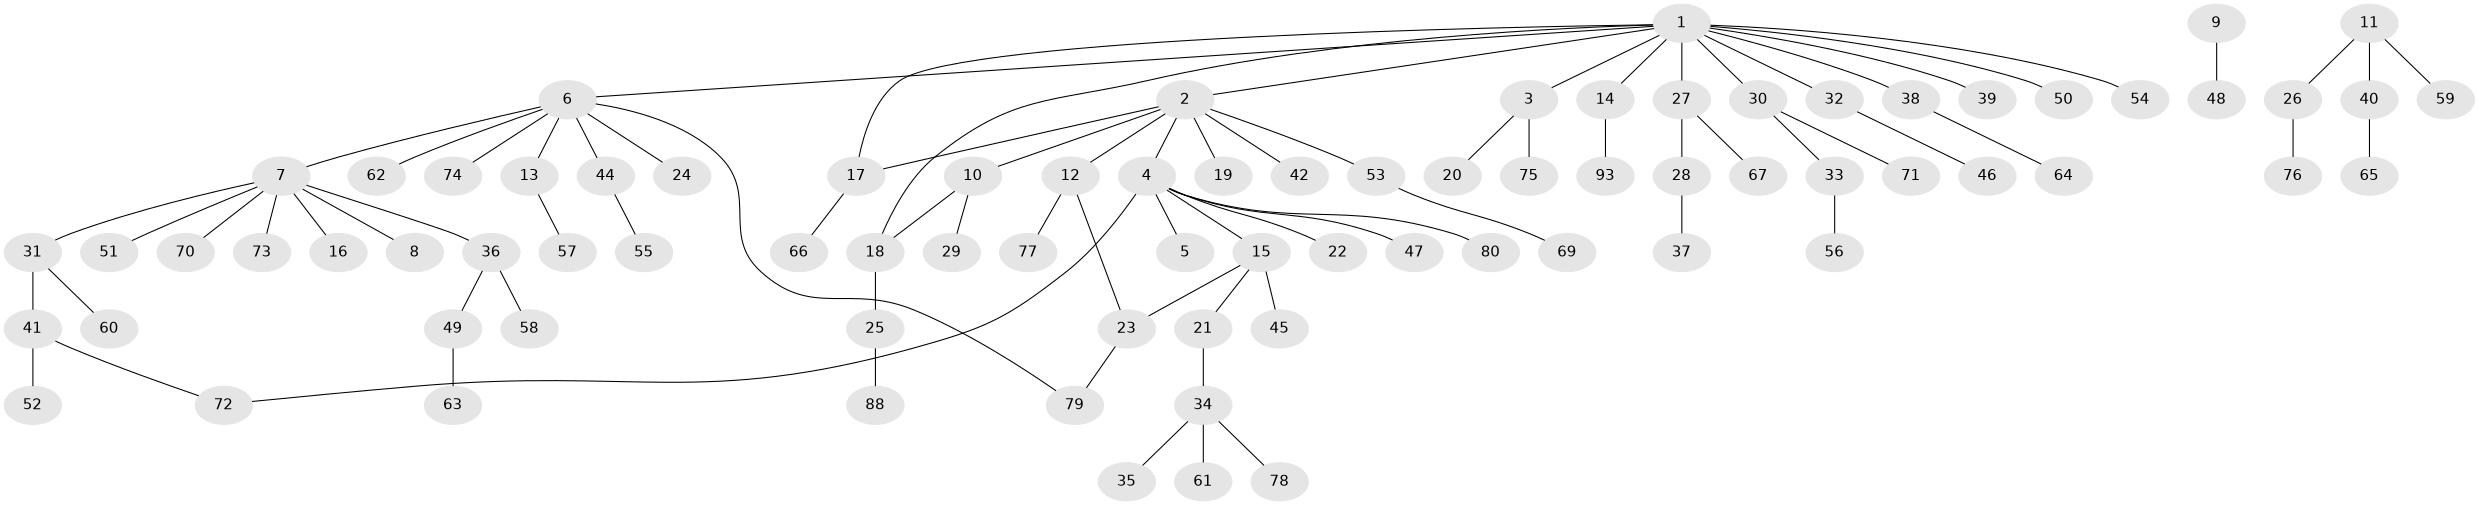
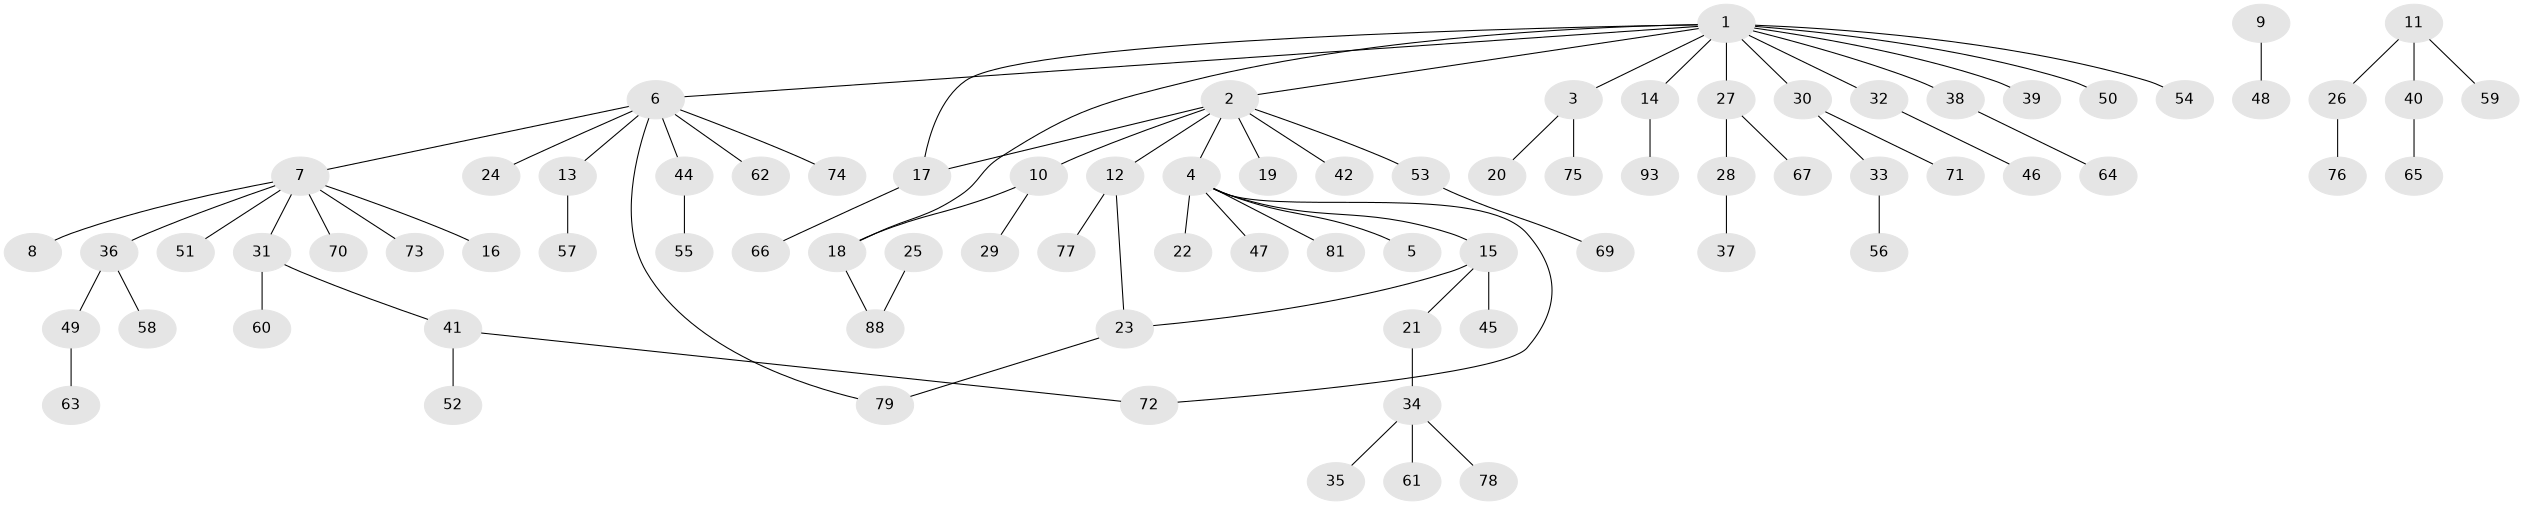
(1491, 253) -> (1336, 253)
(875, 291) -> (856, 291)
